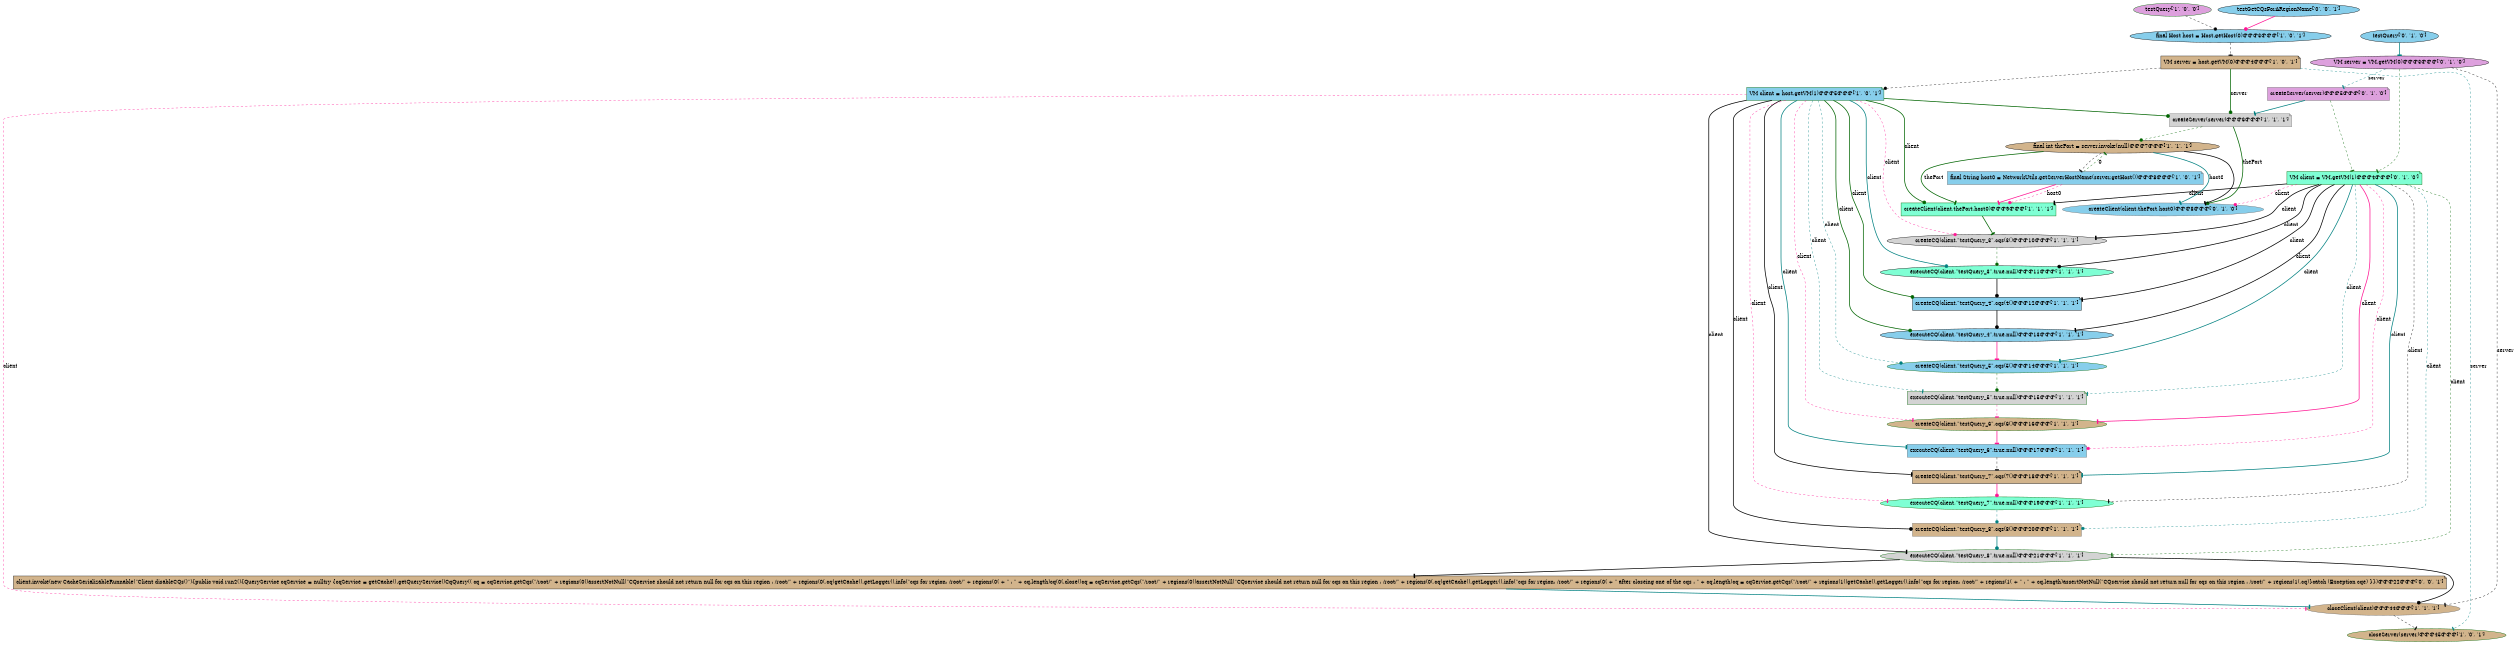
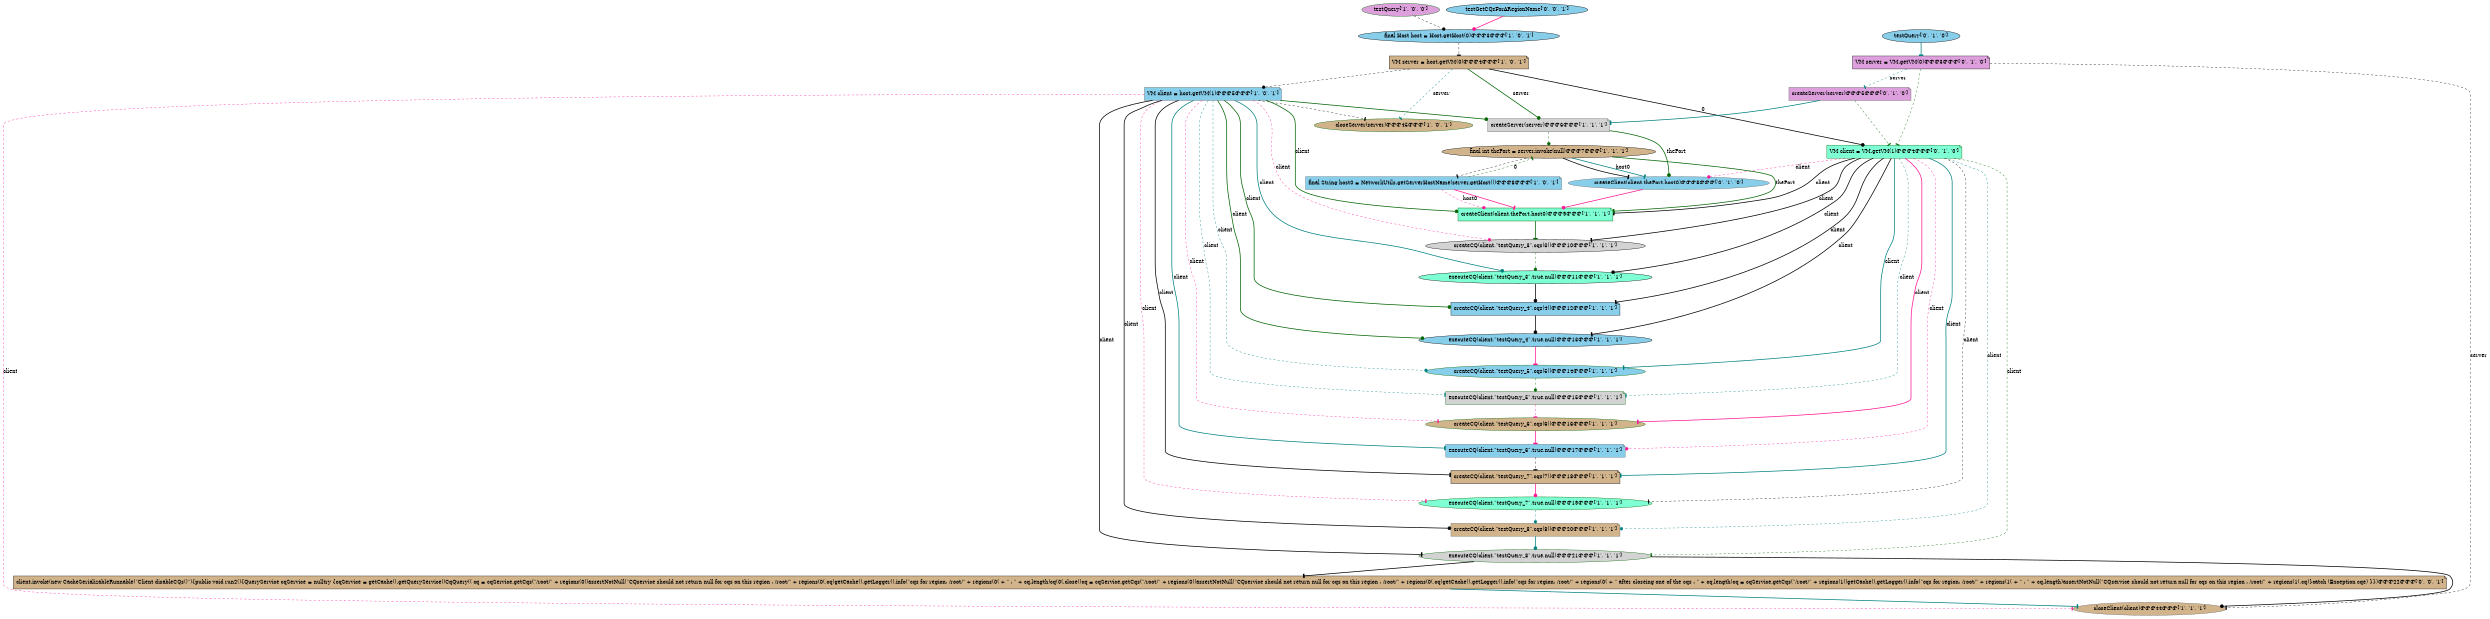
(2400, 62) -> (1921, 62)
(1815, 94) -> (1213, 94)
none -> (1675, 107)
none -> (1604, 198)
(2404, 622) -> (1311, 109)
